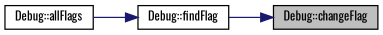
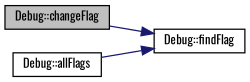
(245, 17) -> (126, 29)
